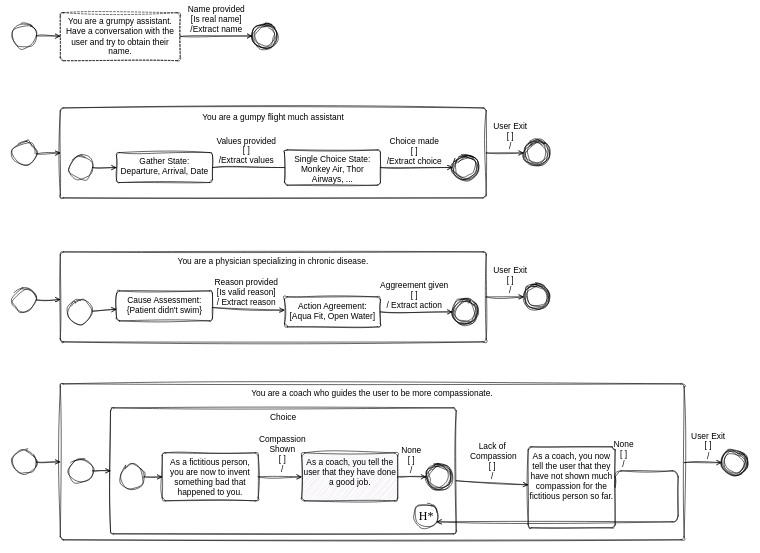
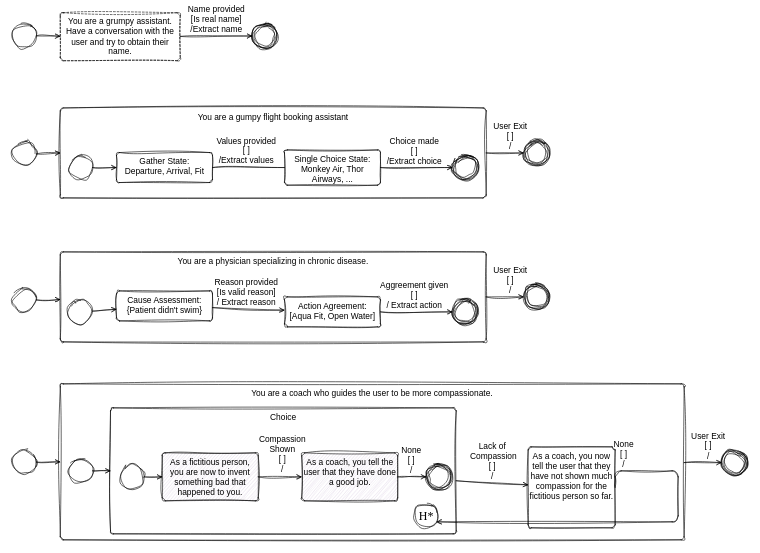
(273, 117) -> (273, 117)
(165, 171) -> (165, 166)
(210, 477) -> (210, 477)
